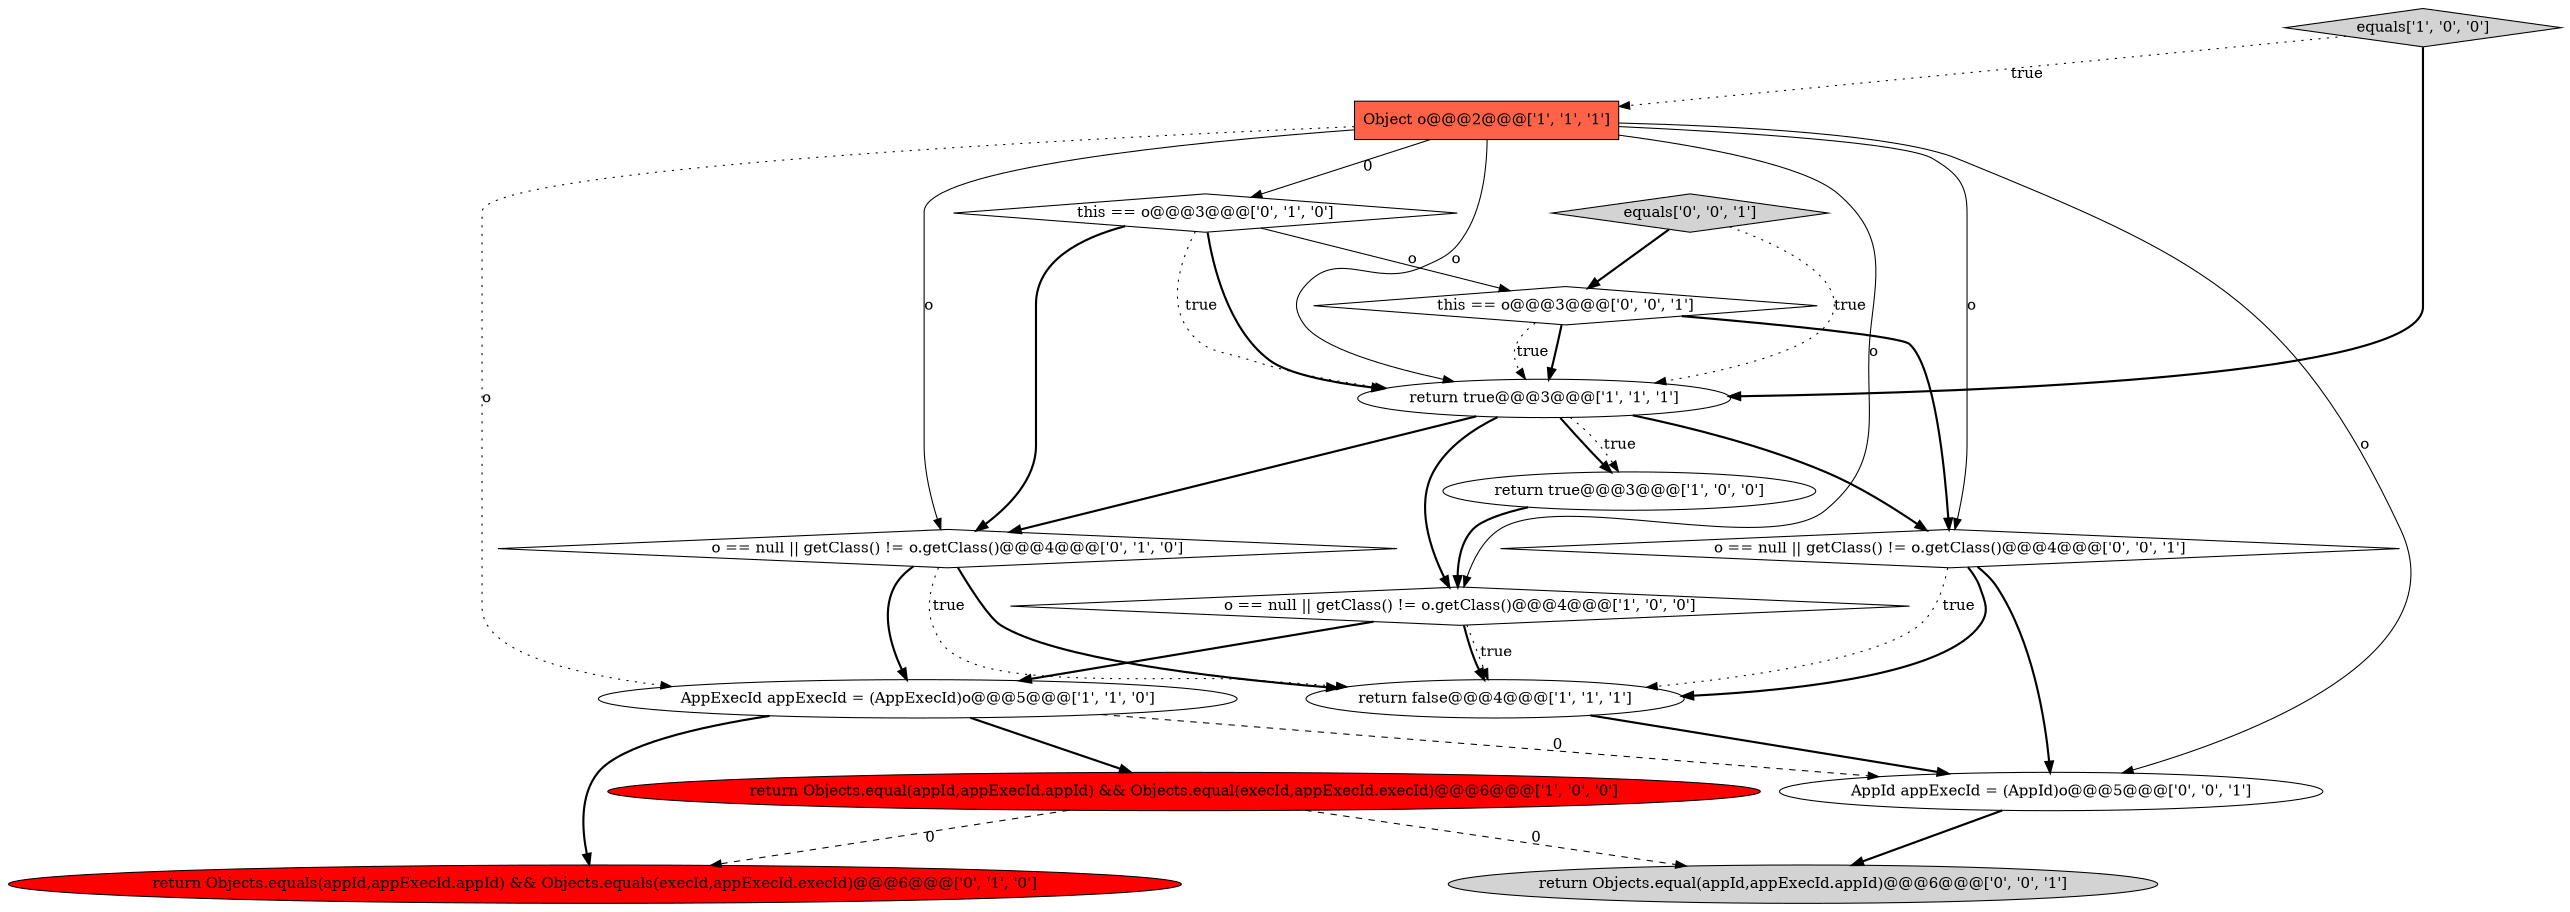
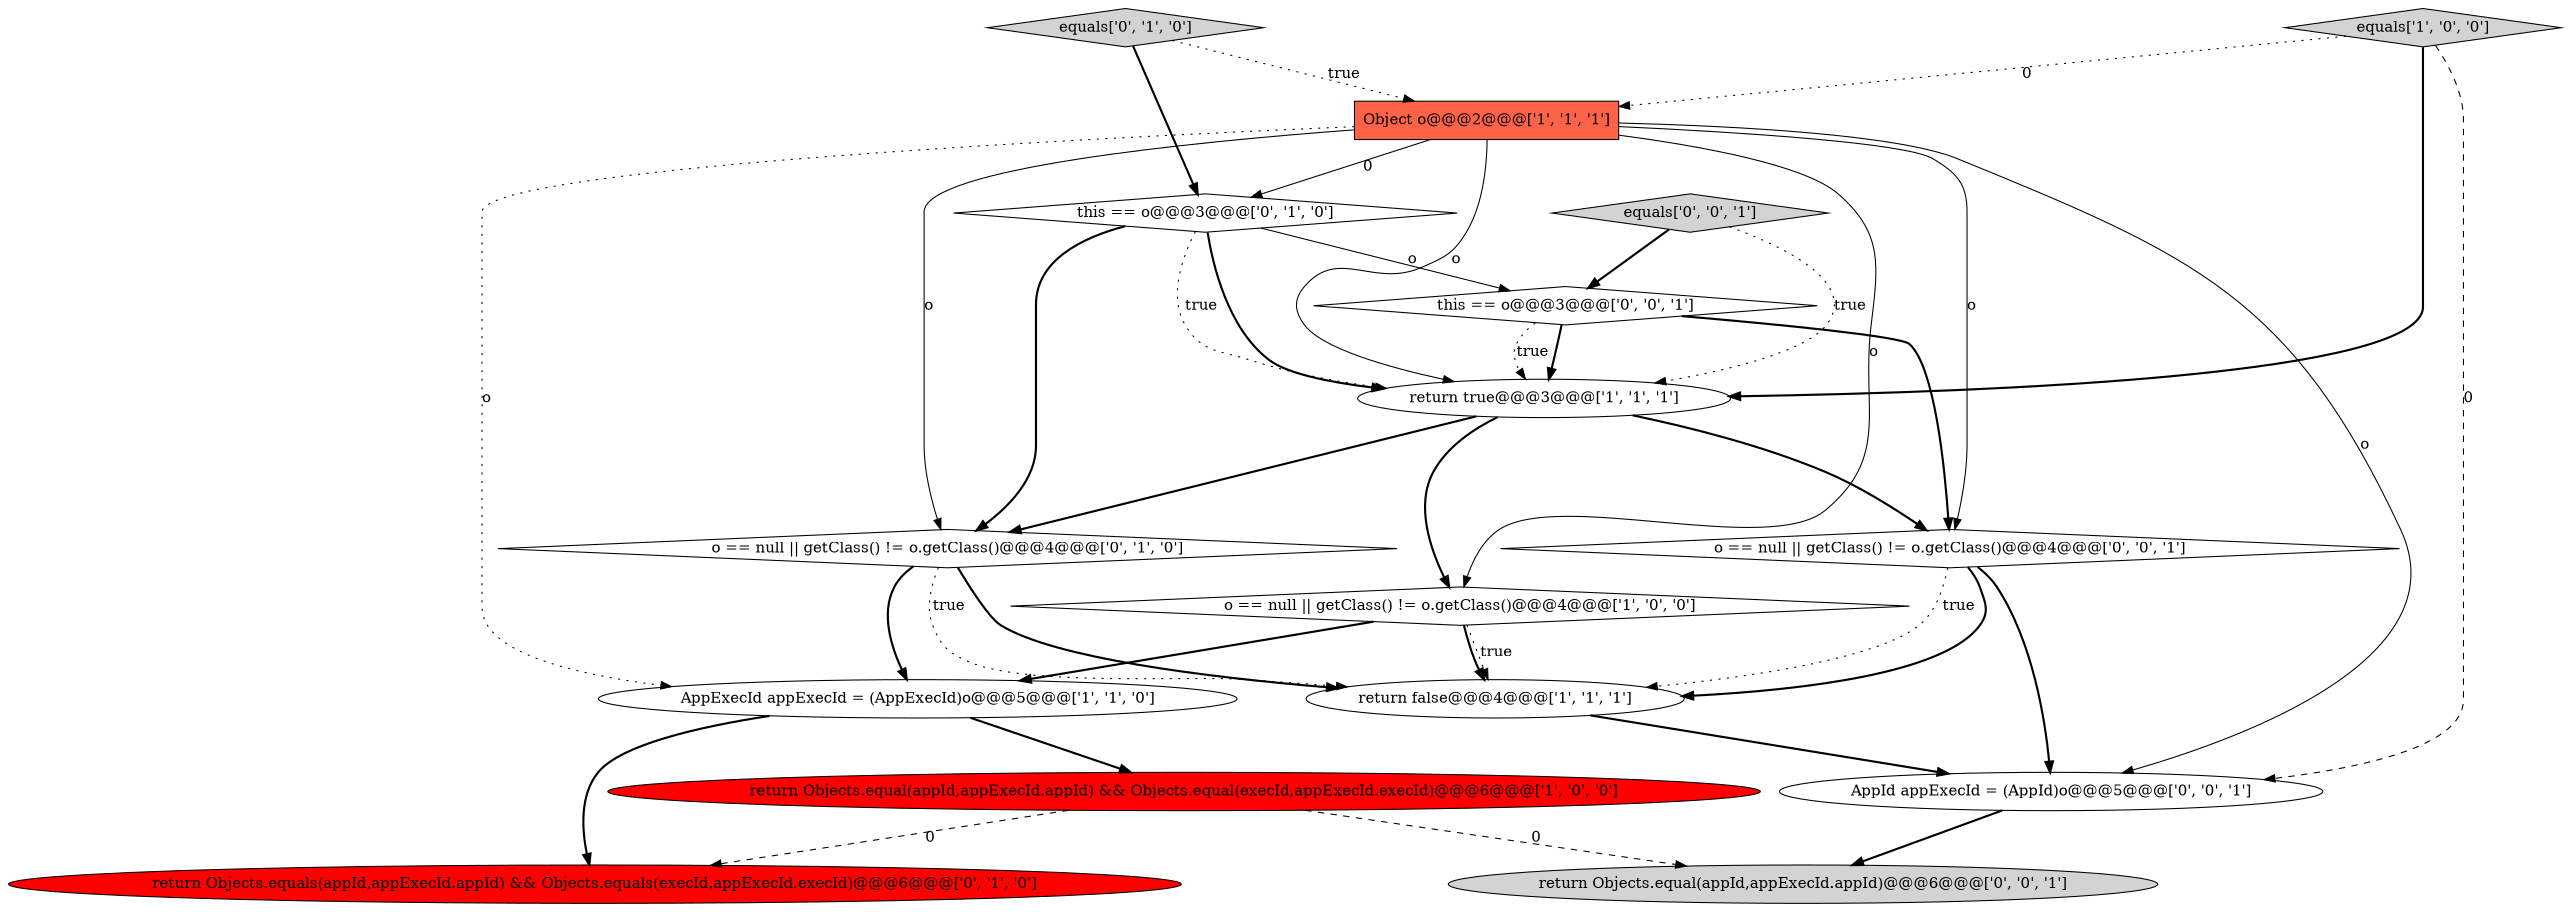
none -> (1125, 28)
(2027, 74) -> (2027, 74)
(1629, 491) -> none
(1484, 745) -> (2463, 477)
